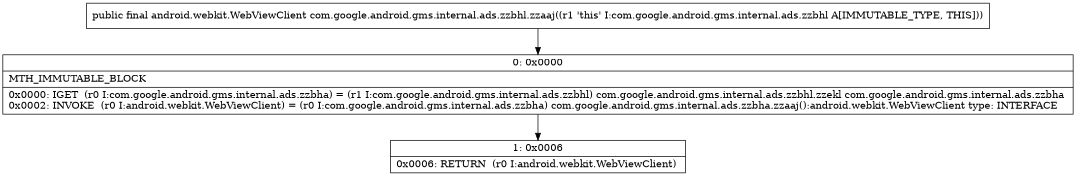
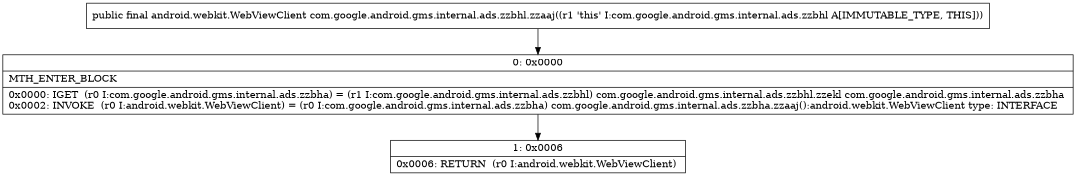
(77, 79) -> (63, 79)
